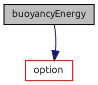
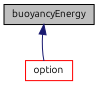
(56, 38) -> (42, 48)
